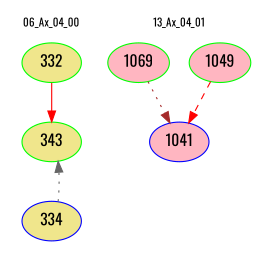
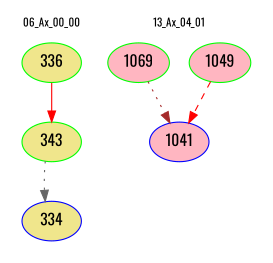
(52, 24) -> (52, 24)
(52, 63) -> (52, 63)
(59, 187) -> (44, 176)
